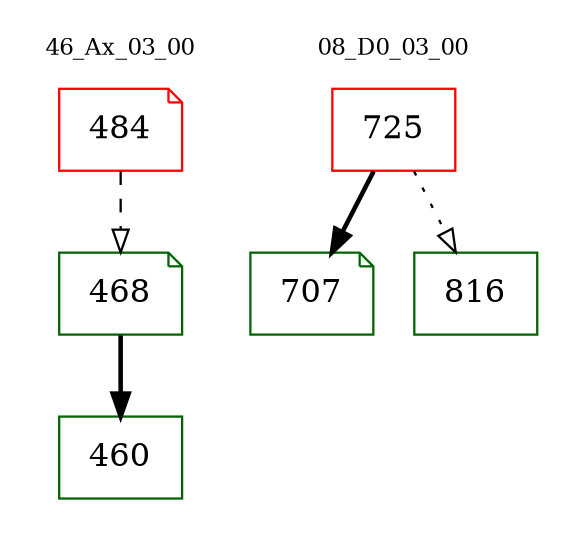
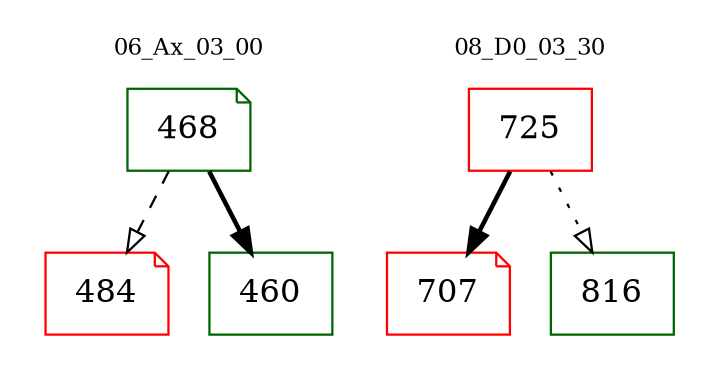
(121, 49) -> (189, 49)
(394, 49) -> (530, 49)
(121, 201) -> (153, 202)
(312, 294) -> (448, 294)
